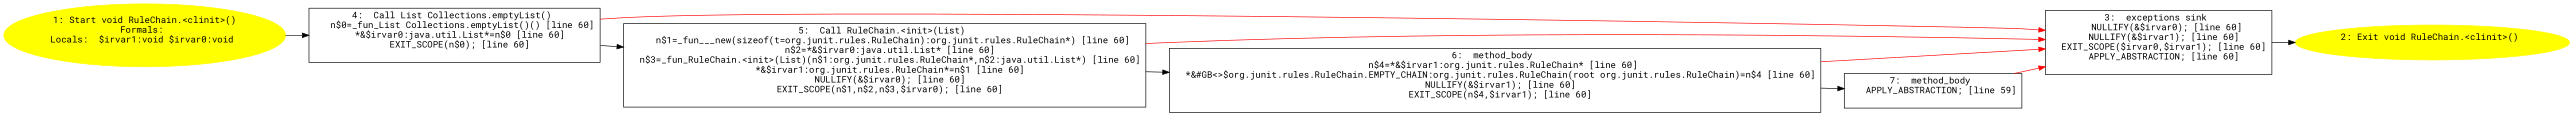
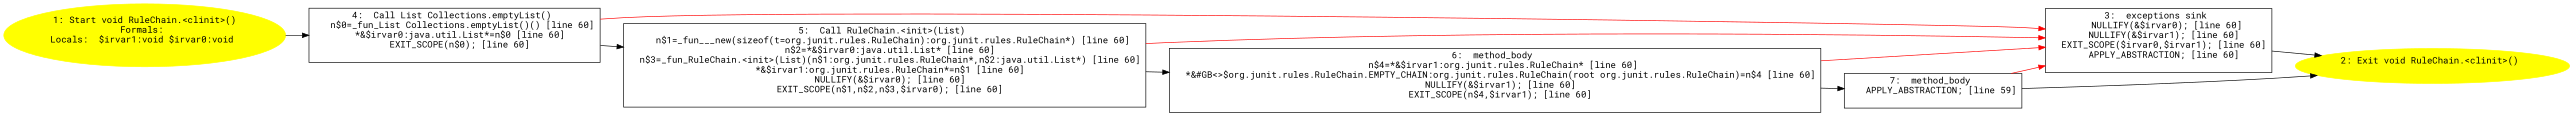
none -> (2166, 83)
